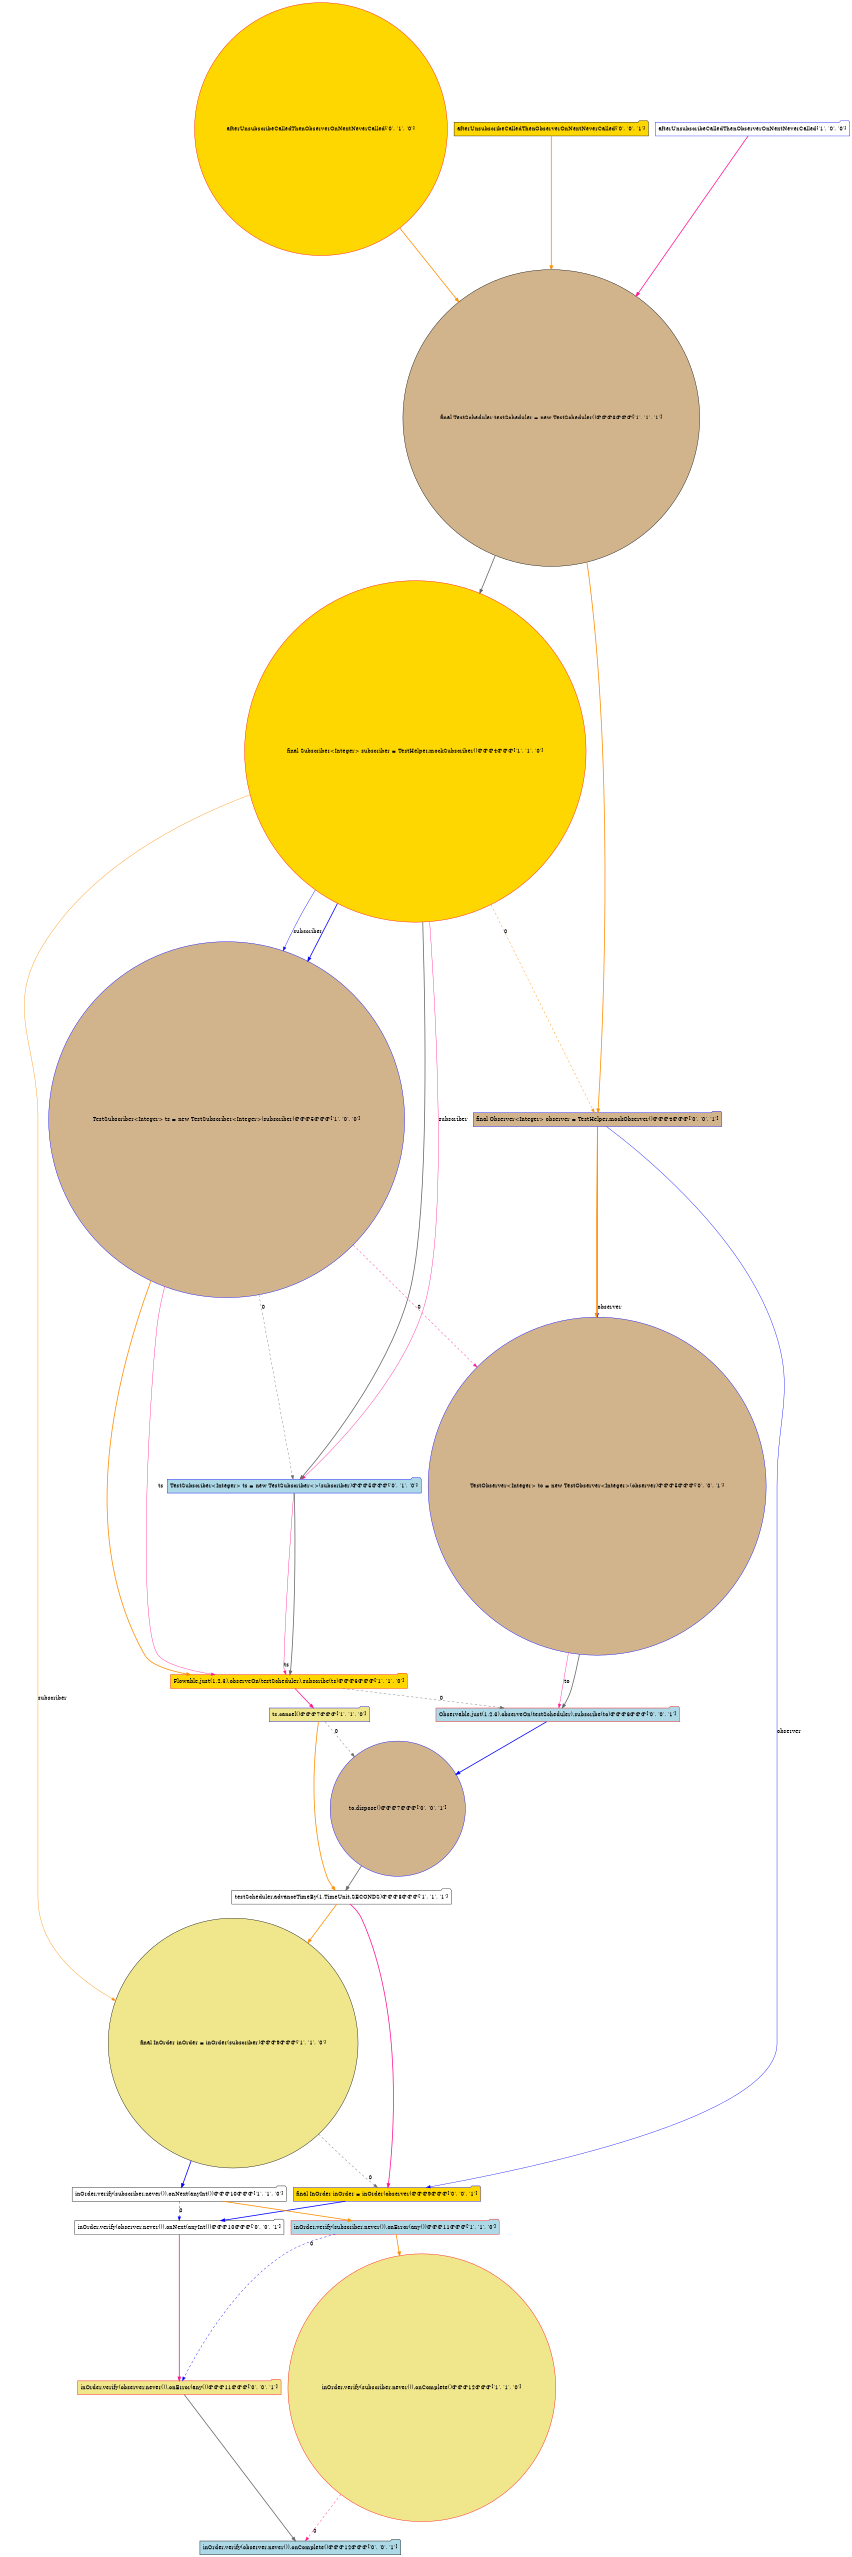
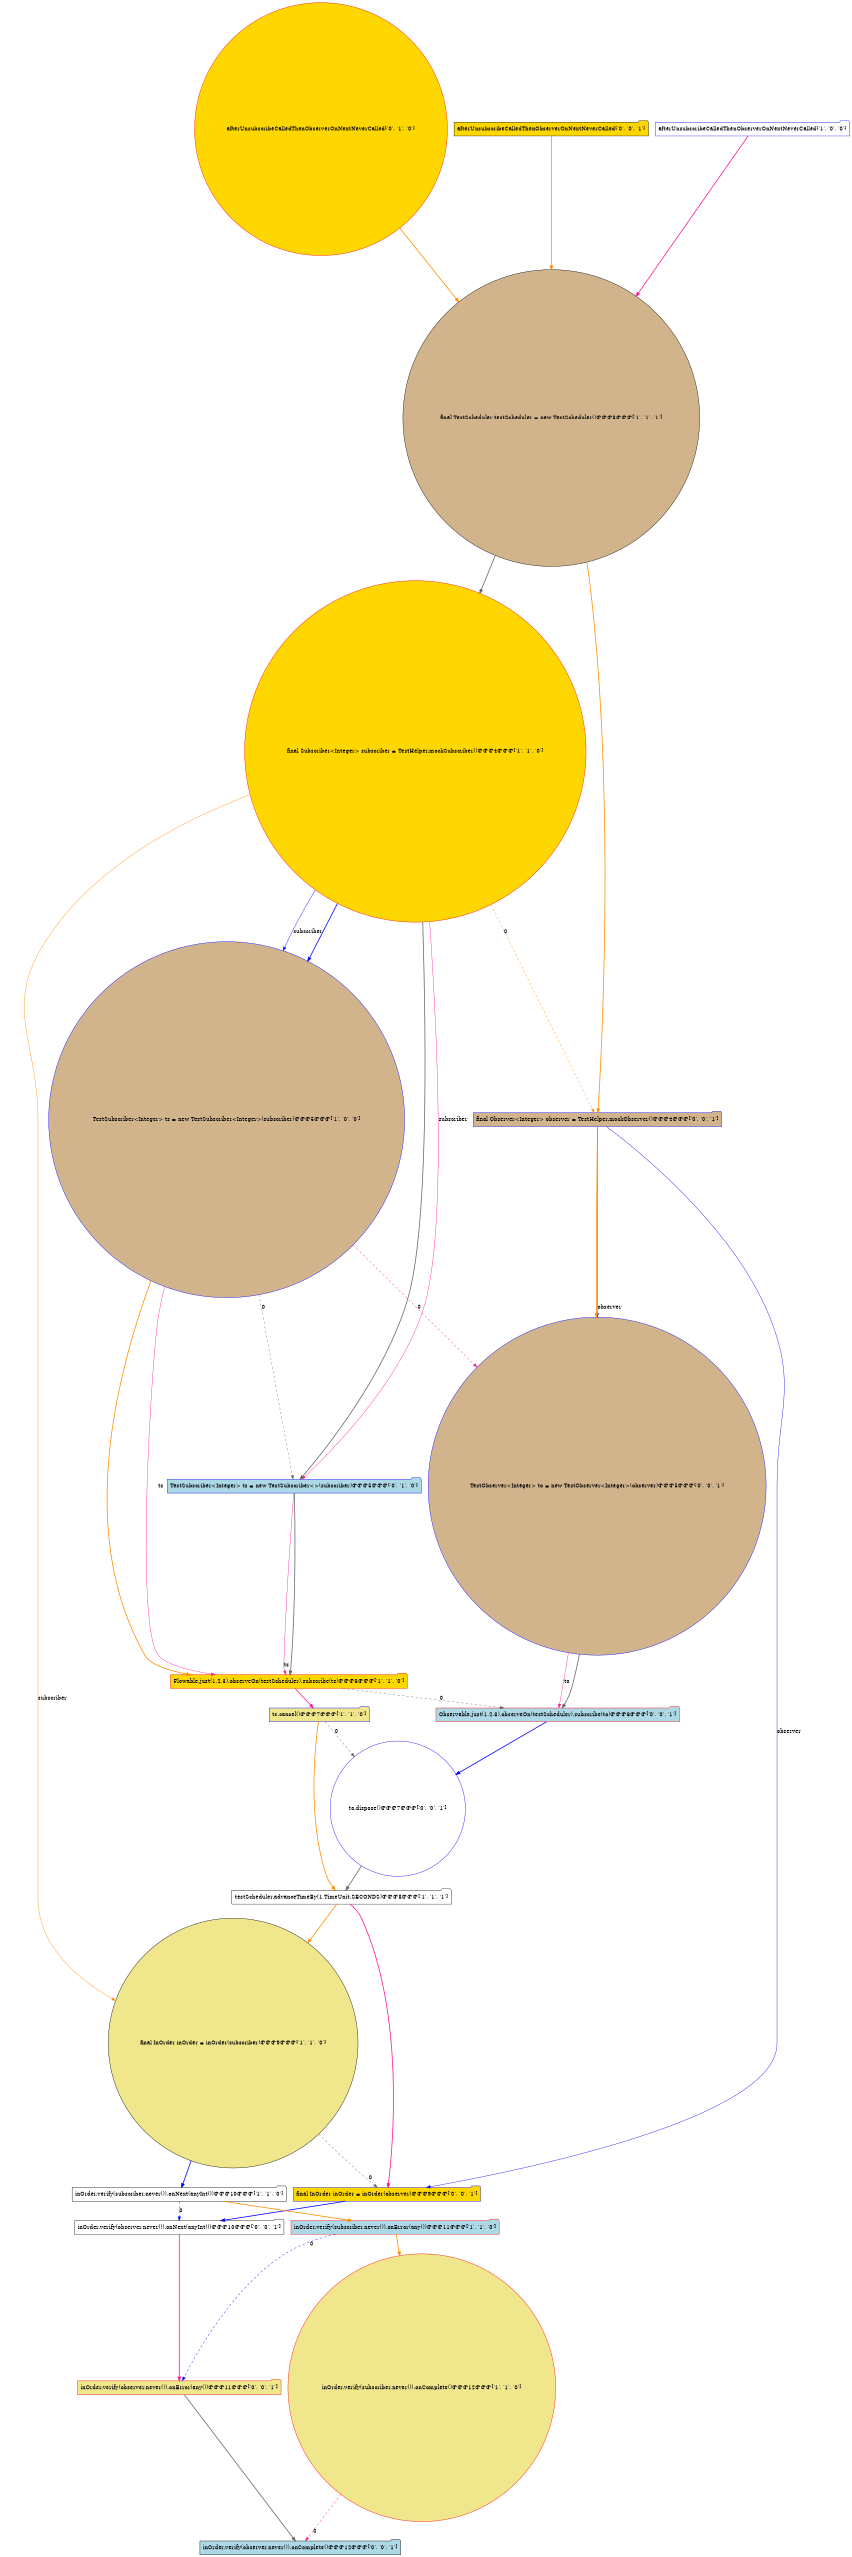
(398, 1809) -> (398, 1809)
